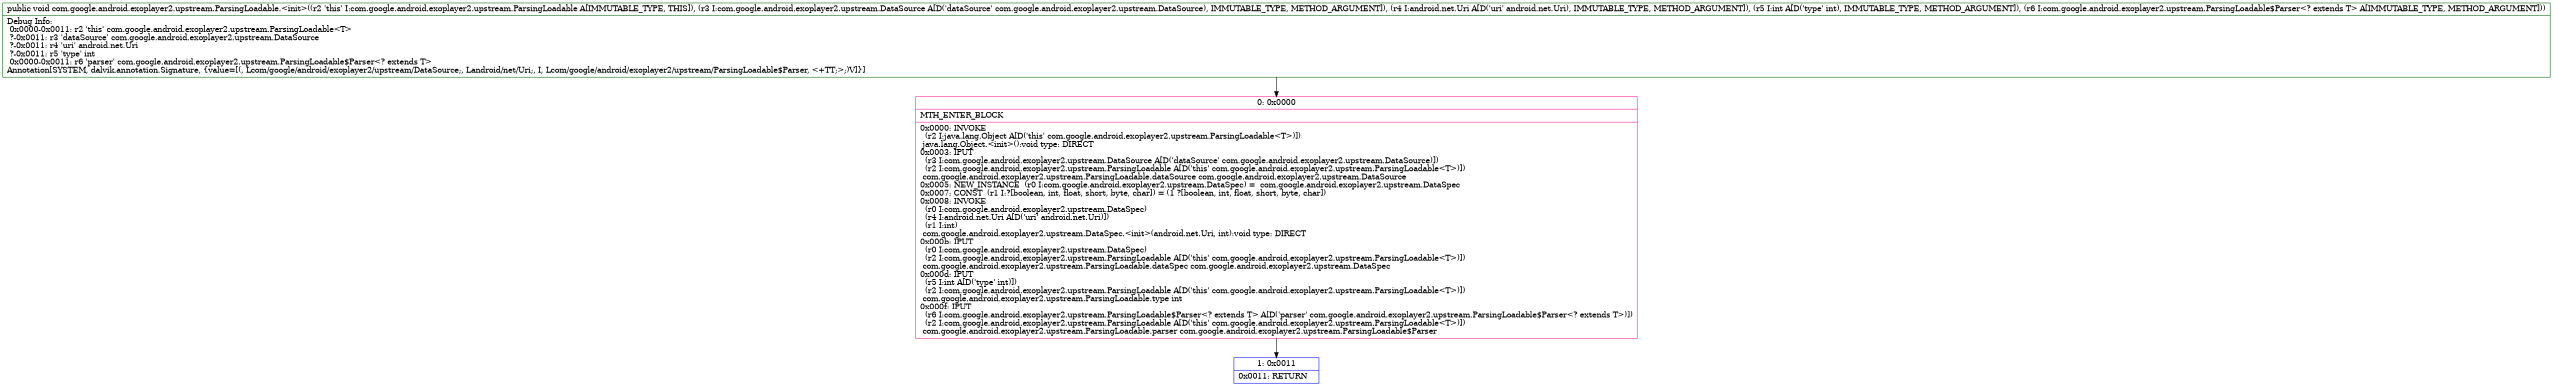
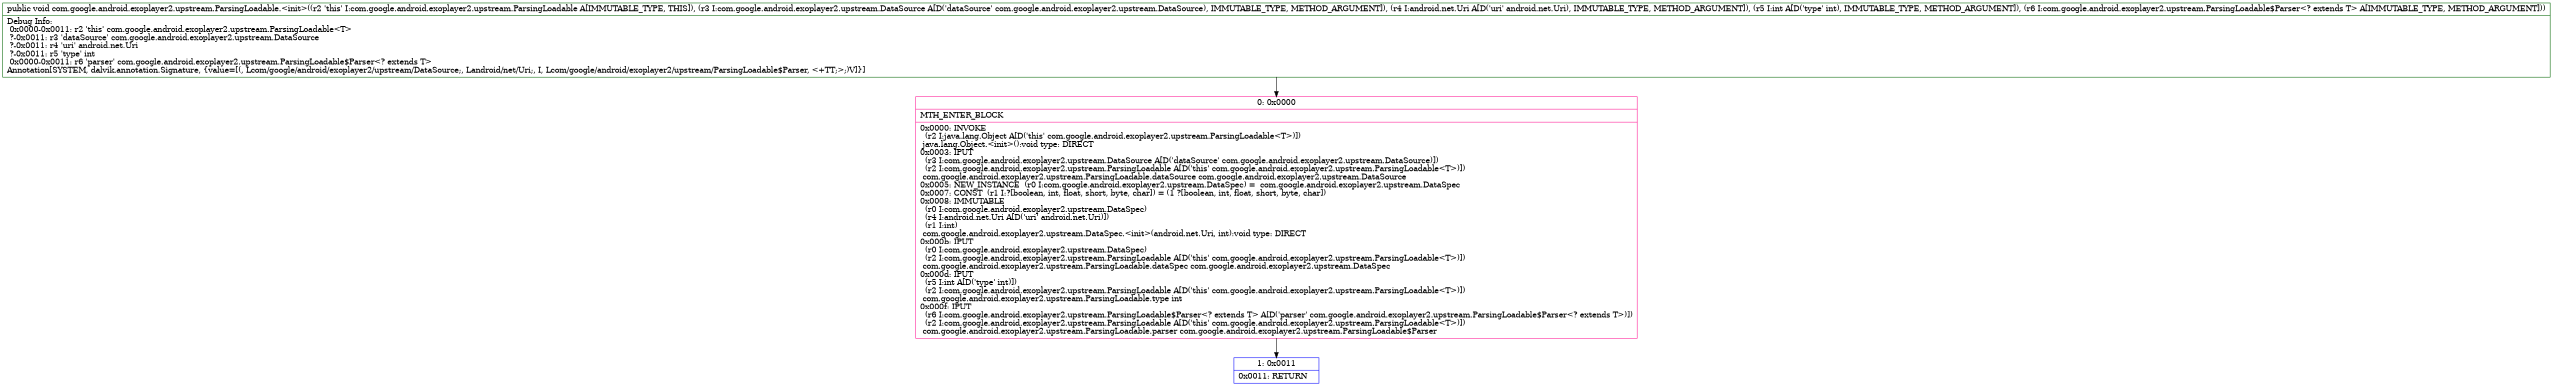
(955, 202) -> (965, 202)
